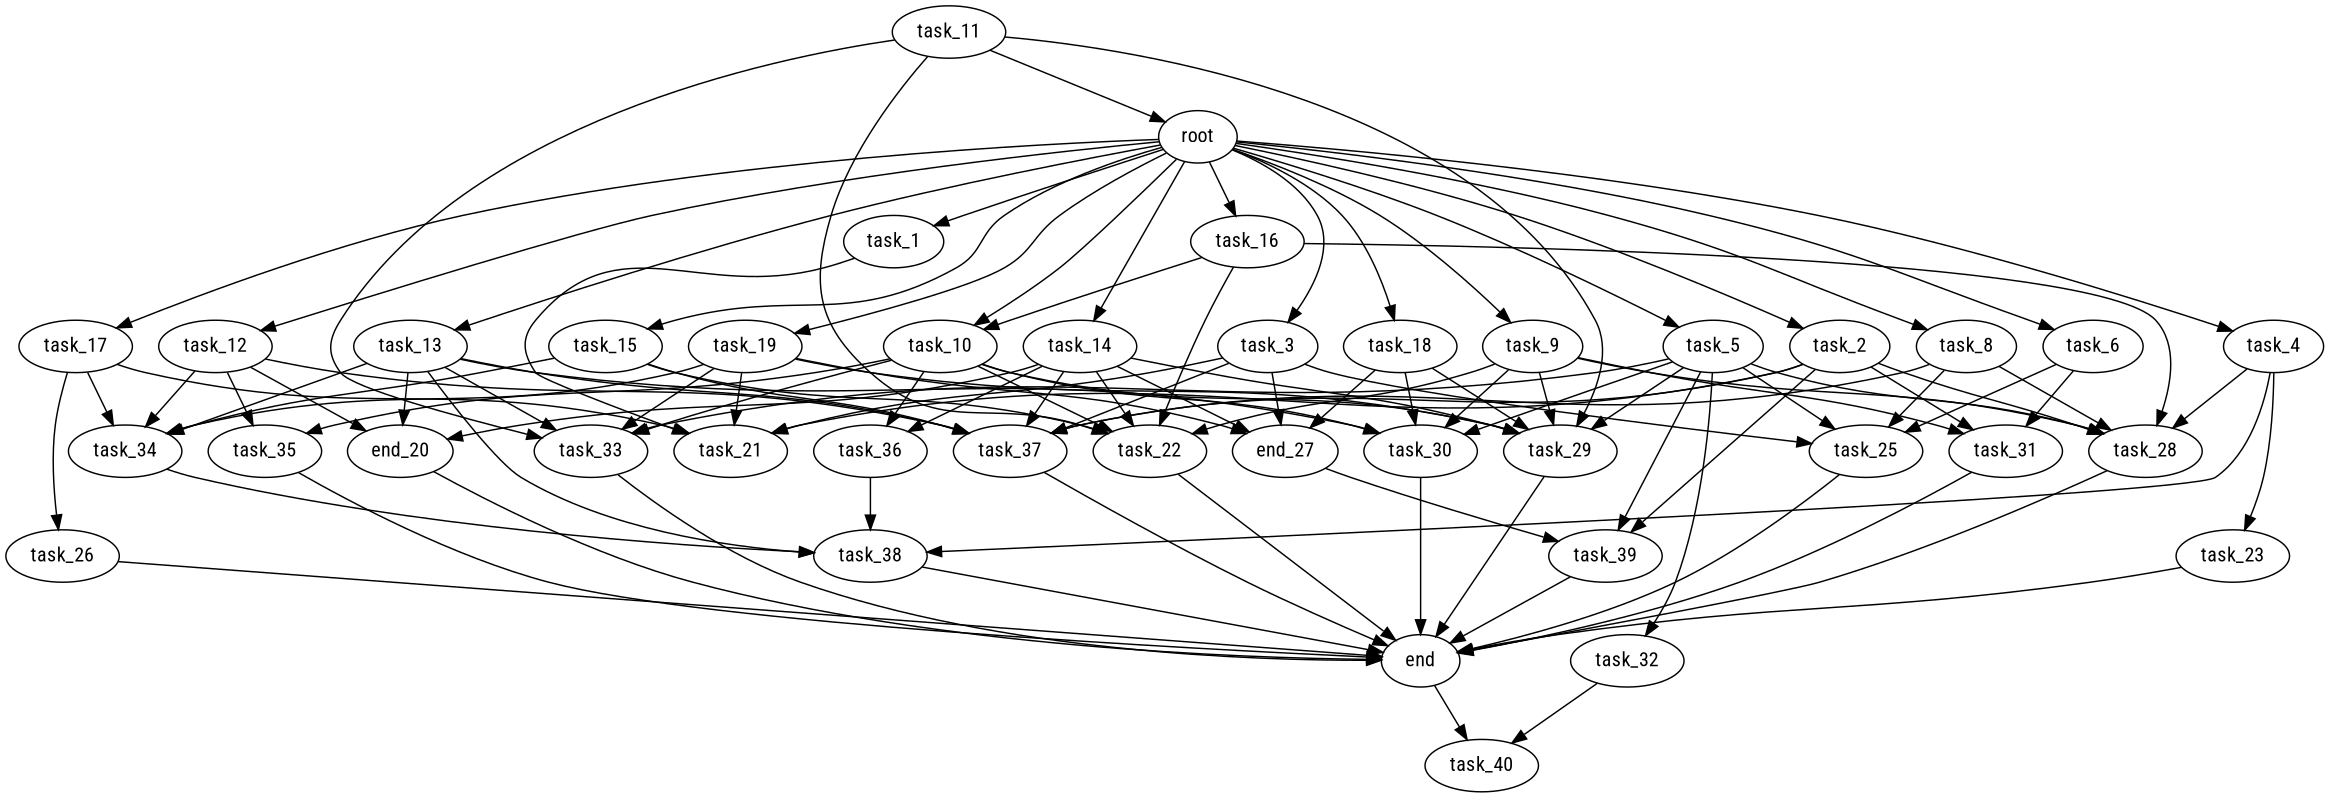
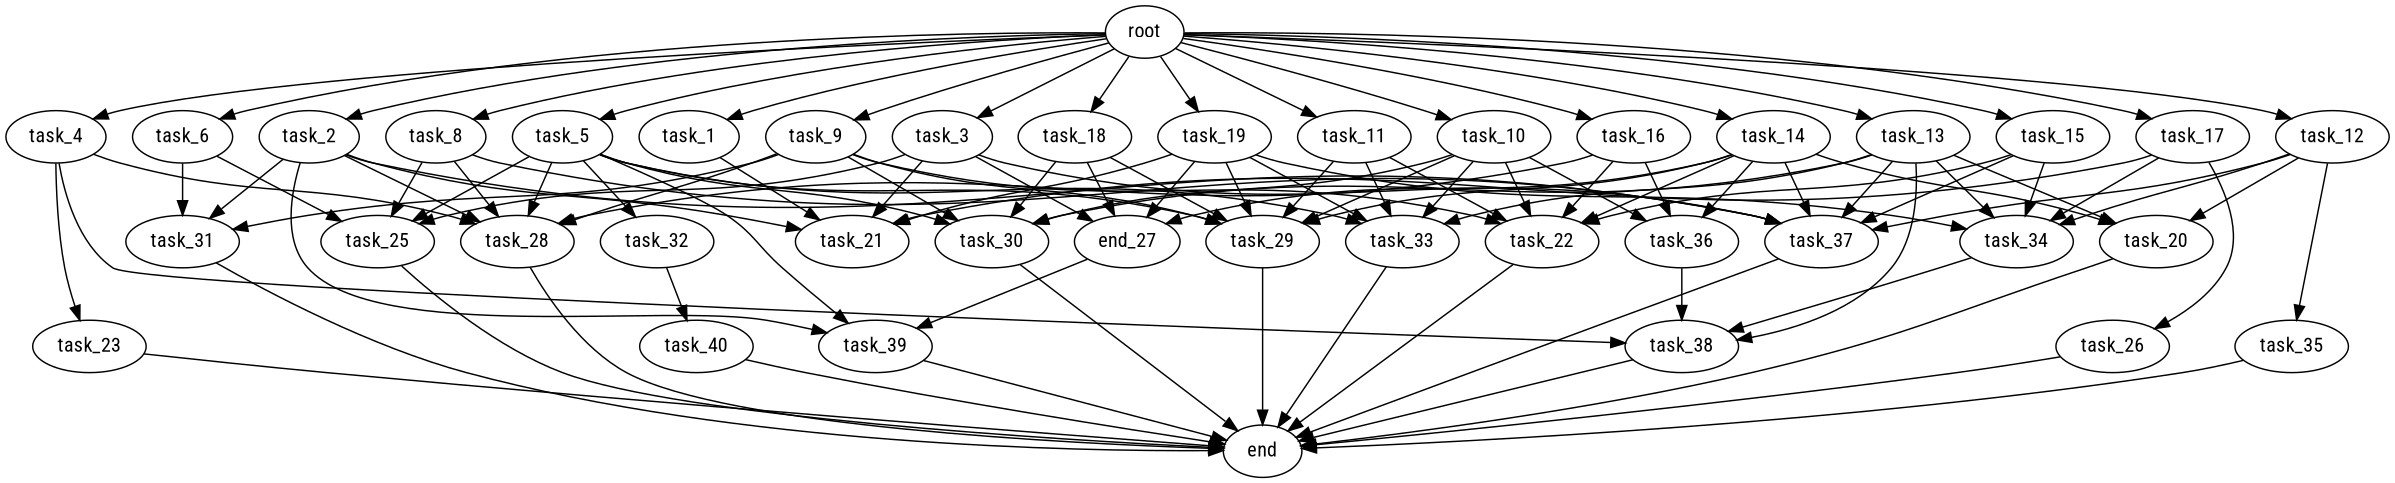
(1071, 83) -> (1239, 79)
(1100, 290) -> (1655, 183)
(605, 392) -> none
(400, 451) -> (2156, 242)
(1447, 706) -> (977, 404)
